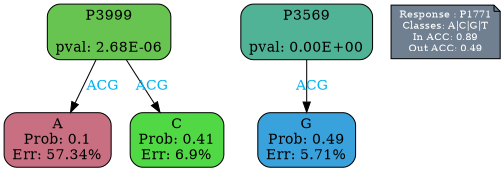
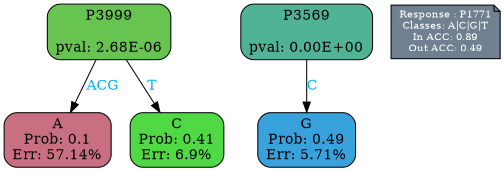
(152, 86) -> (152, 86)
(312, 86) -> (312, 86)
(58, 140) -> (58, 140)
